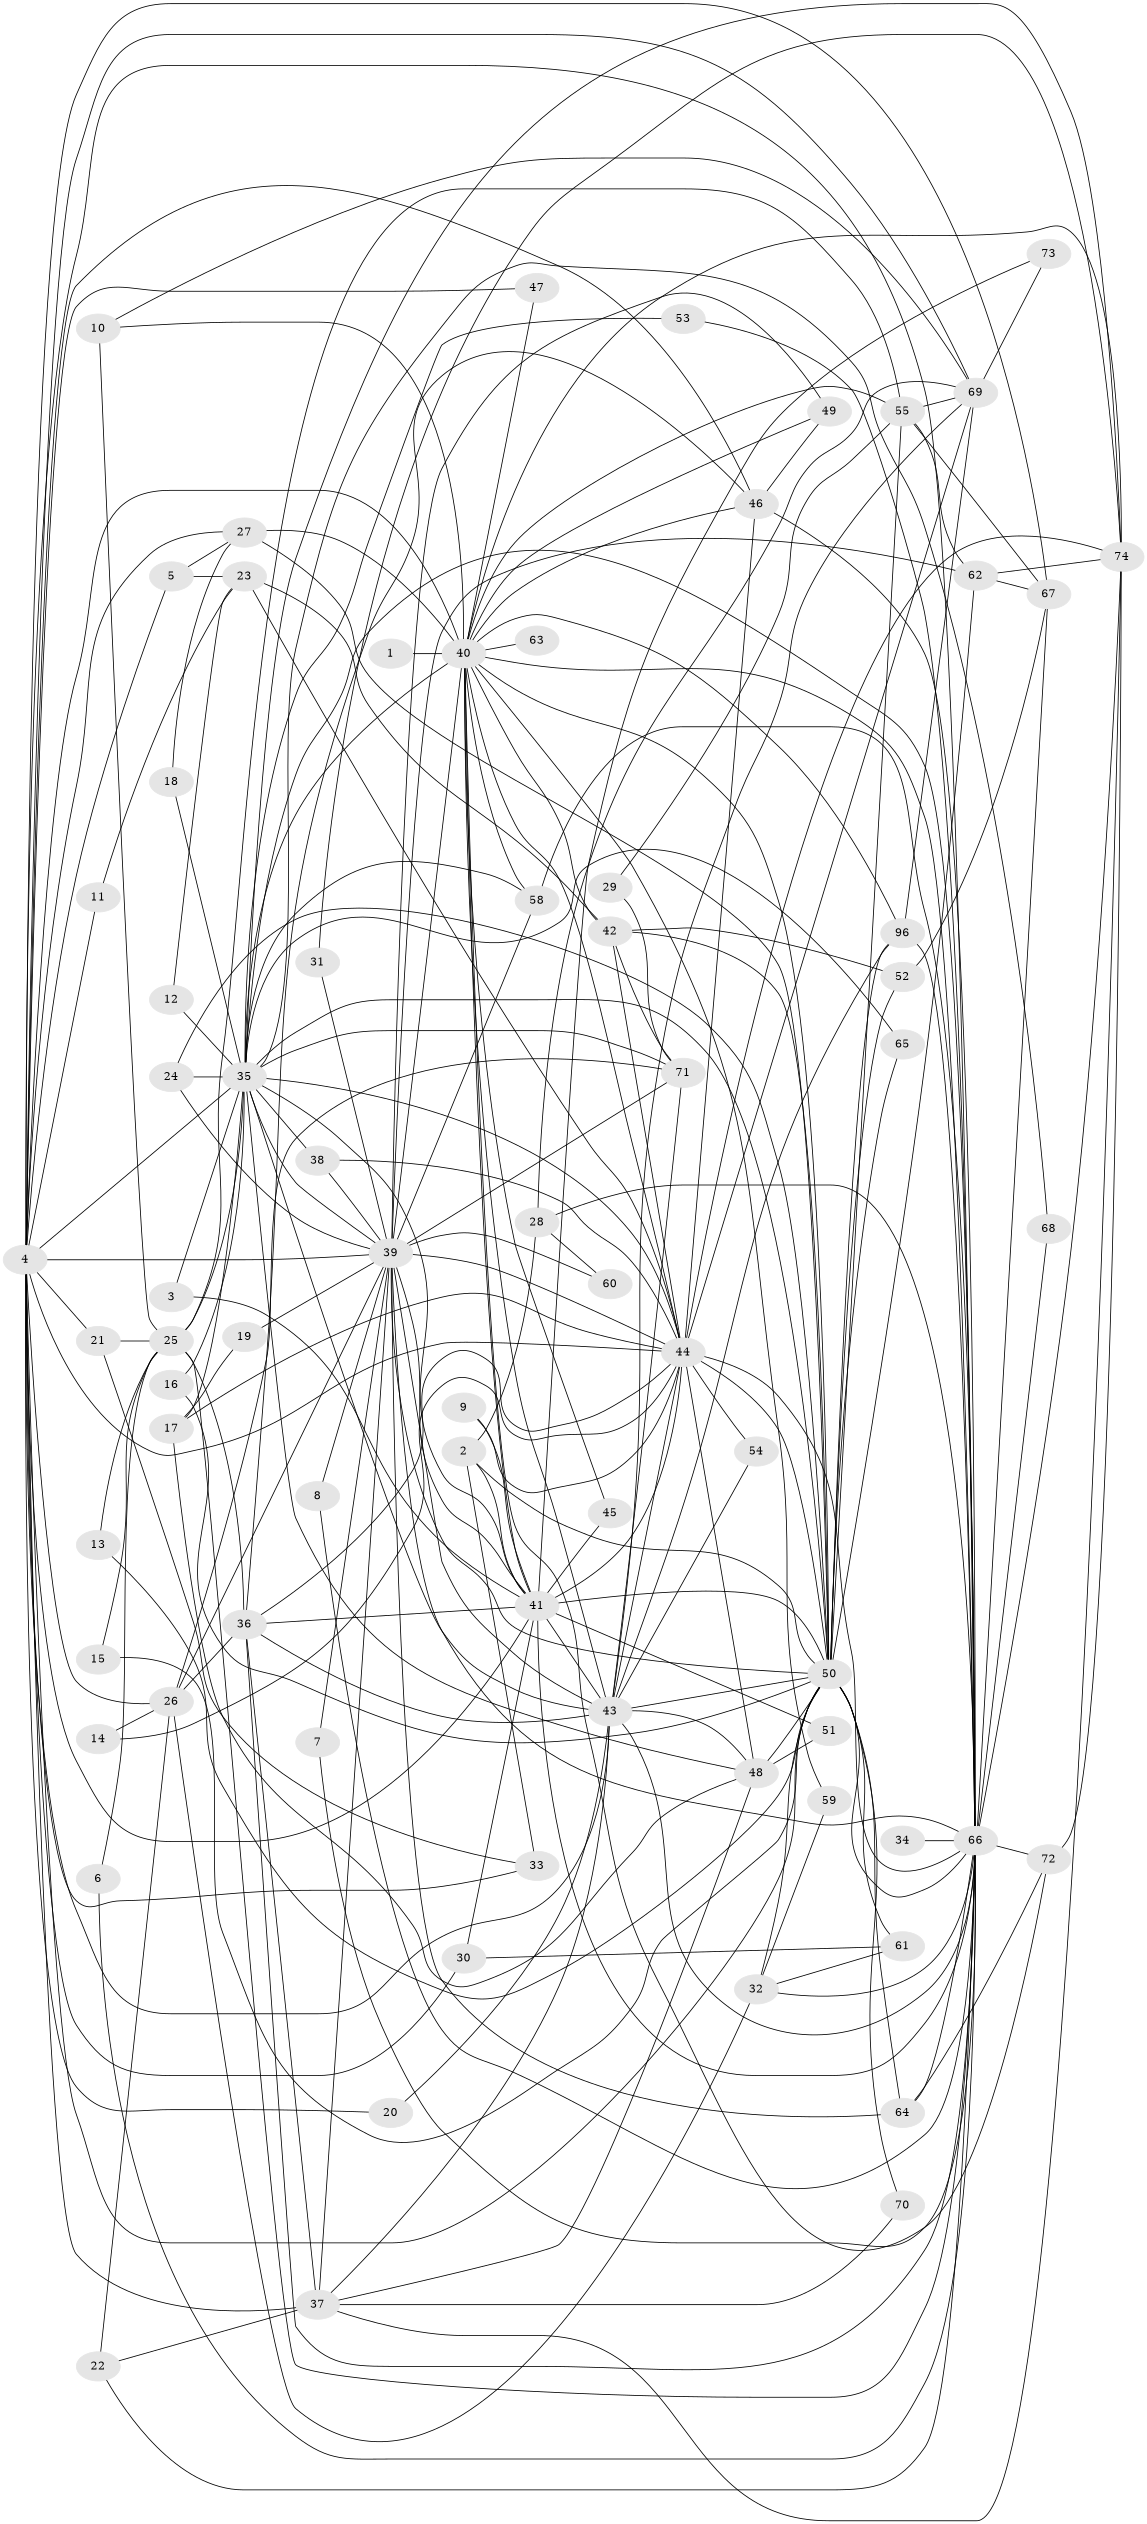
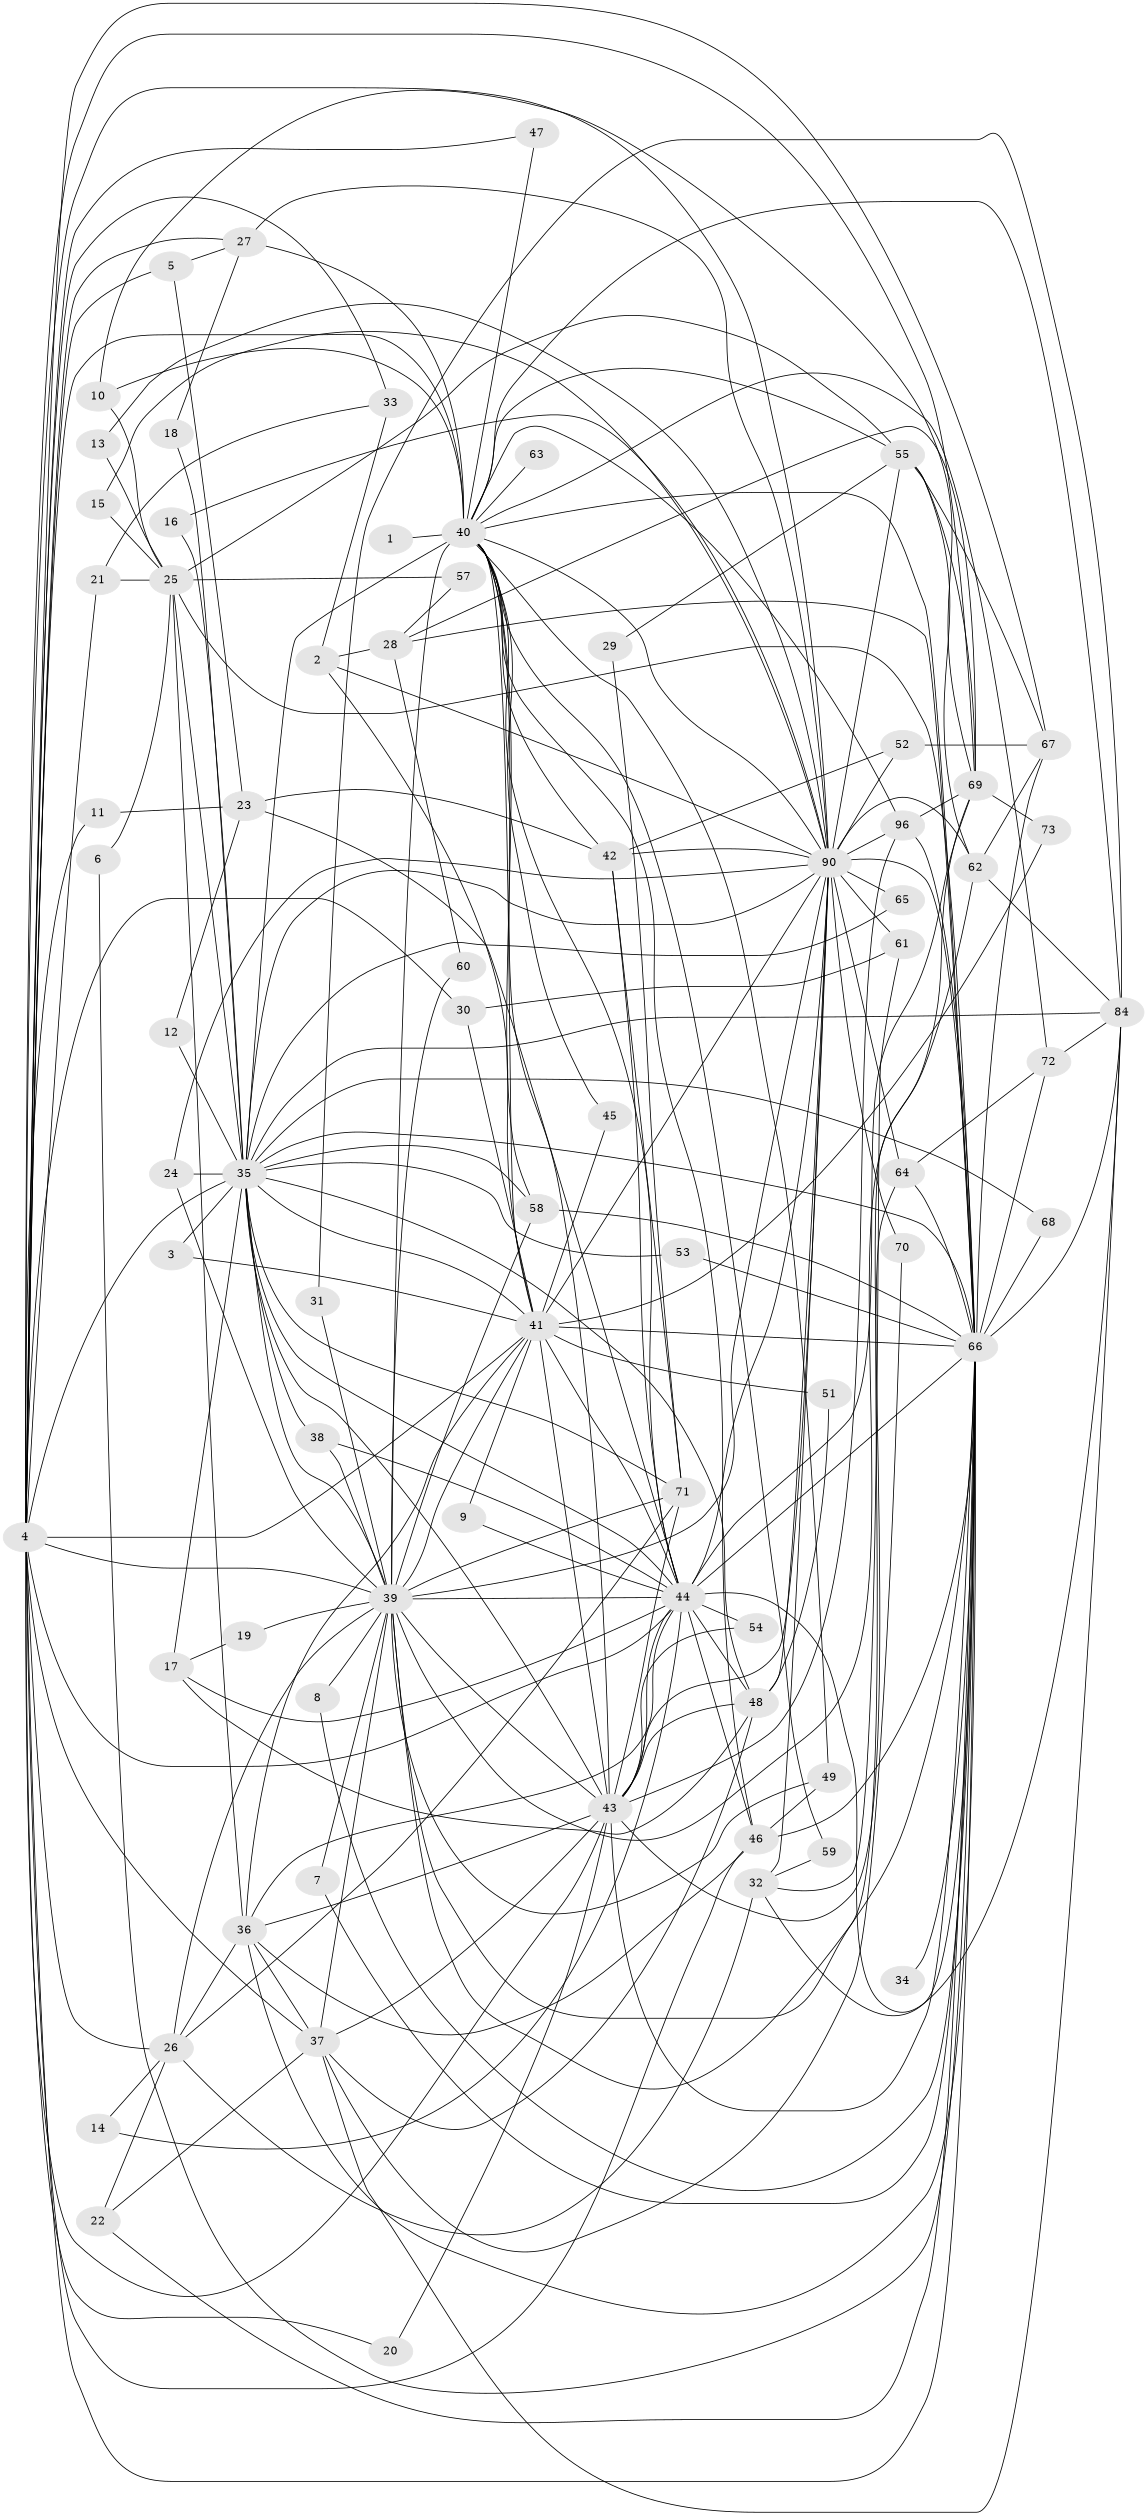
(1122, 557) -> (1122, 1012)
none -> (464, 577)
(830, 1674) -> (830, 863)
